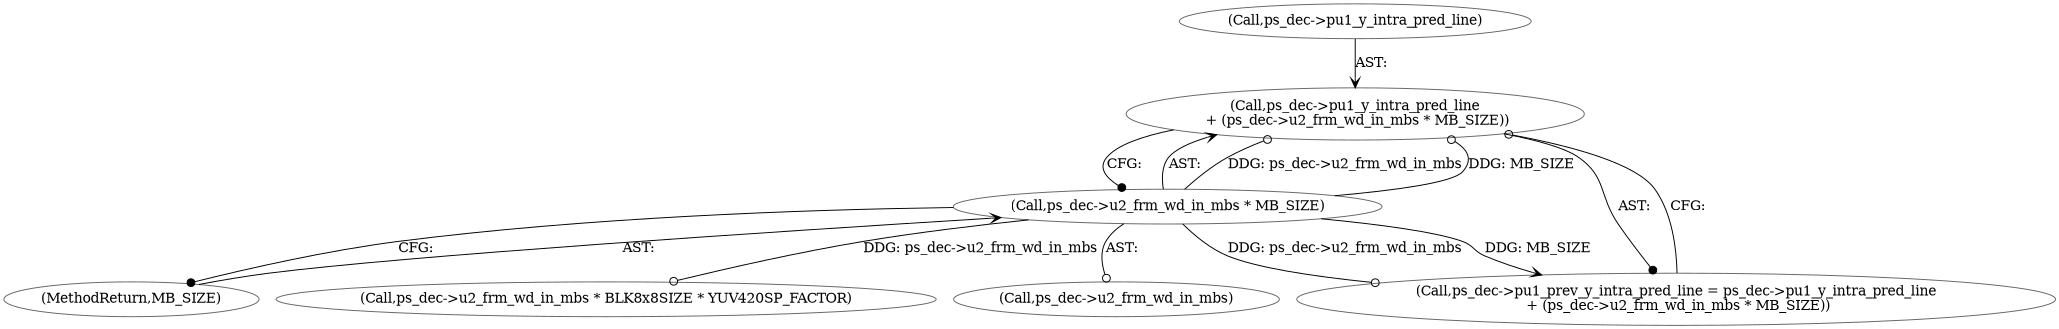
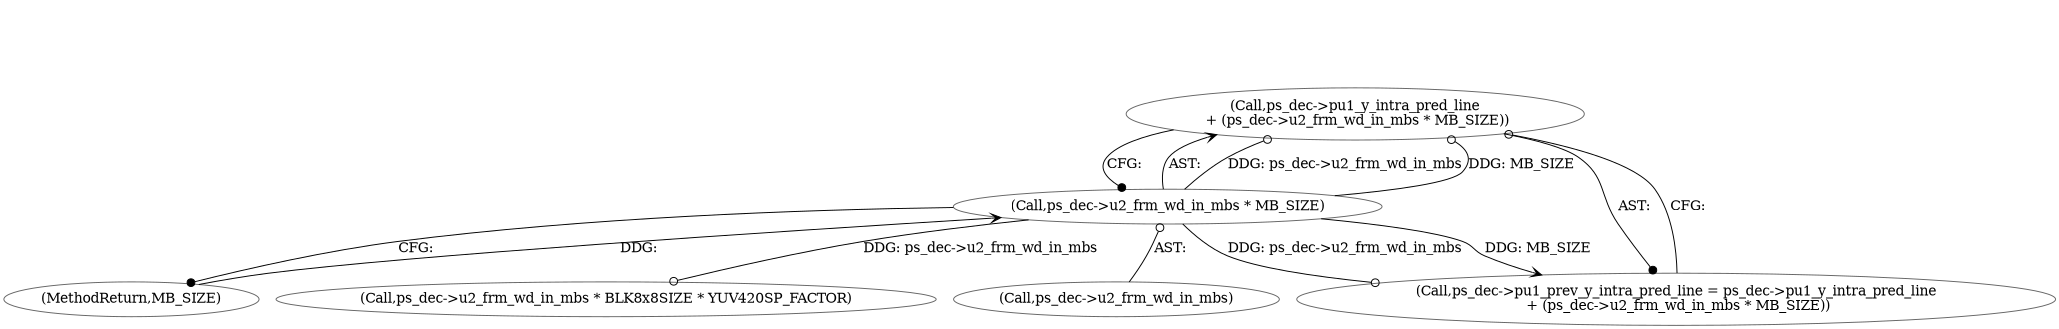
(1355, 21) -> none
(1104, 245) -> (1145, 258)
(641, 249) -> (641, 249)
